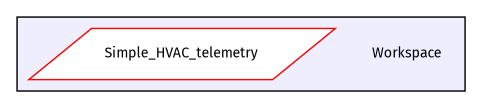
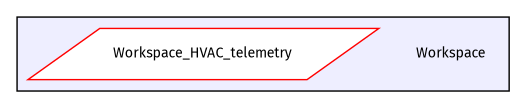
(182, 54) -> (203, 54)
